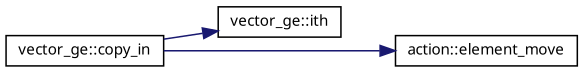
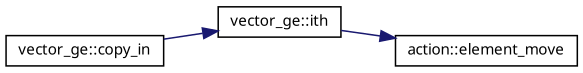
(272, 51) -> (361, 33)
